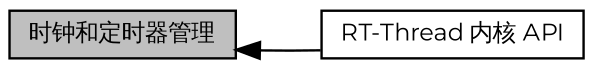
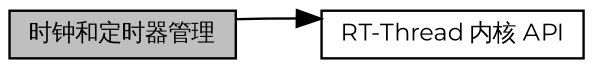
(290, 51) -> (266, 19)
